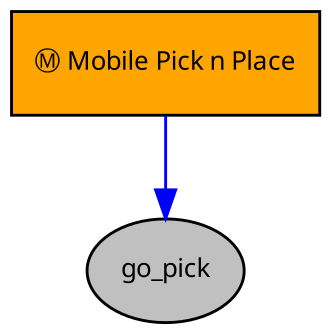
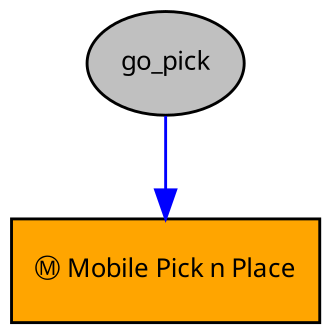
(166, 153) -> (166, 153)
